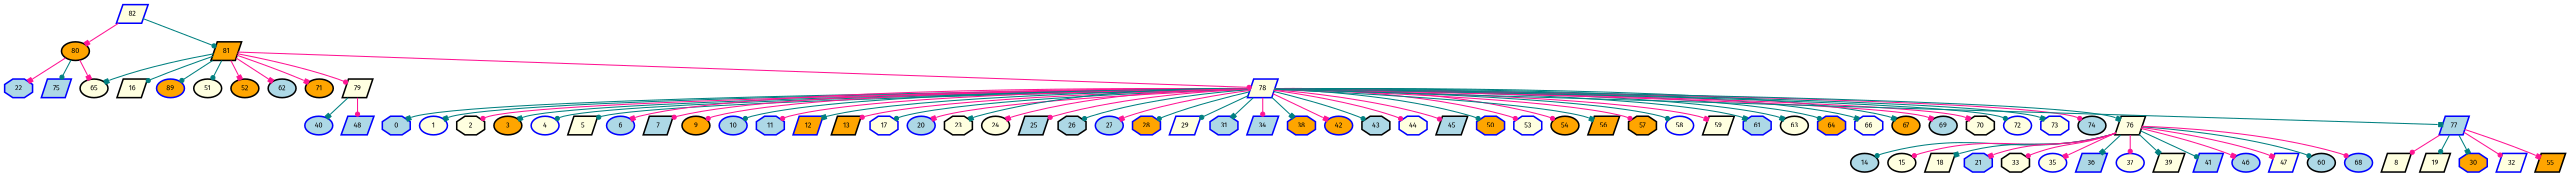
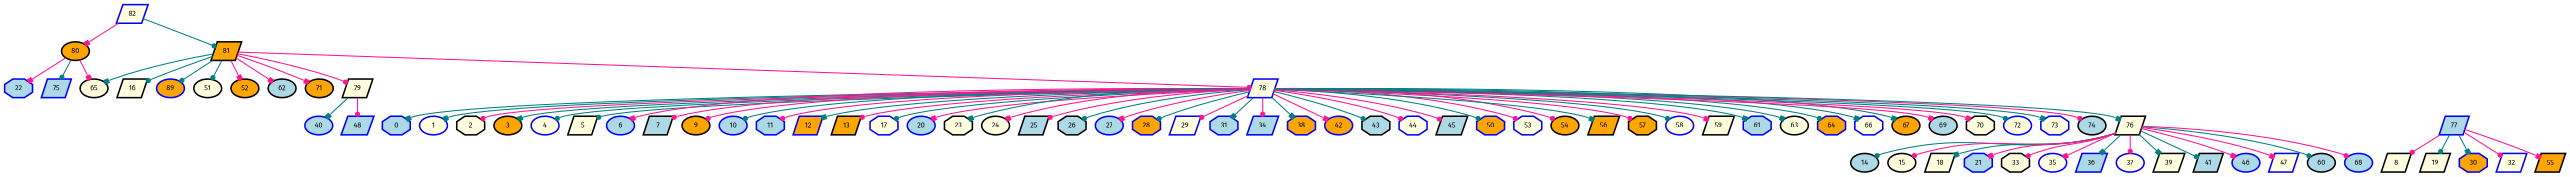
(1226, 106) -> (1226, 106)
(2118, 115) -> none
(2208, 163) -> (2208, 163)
